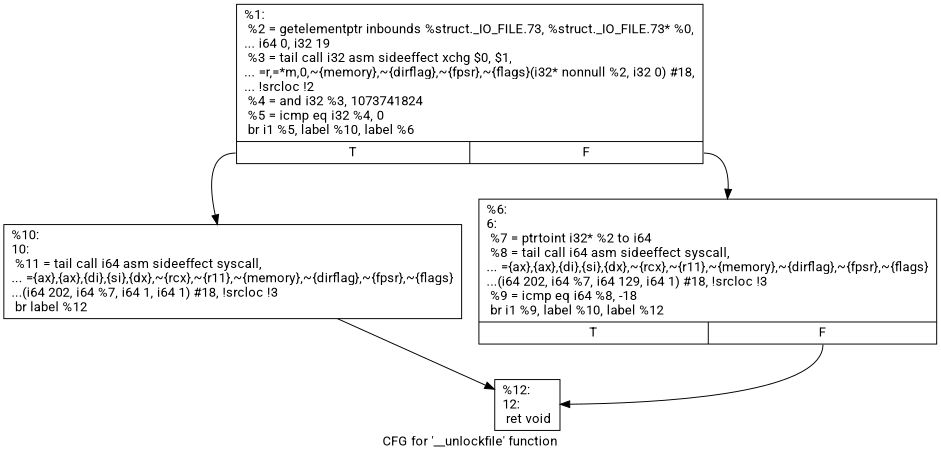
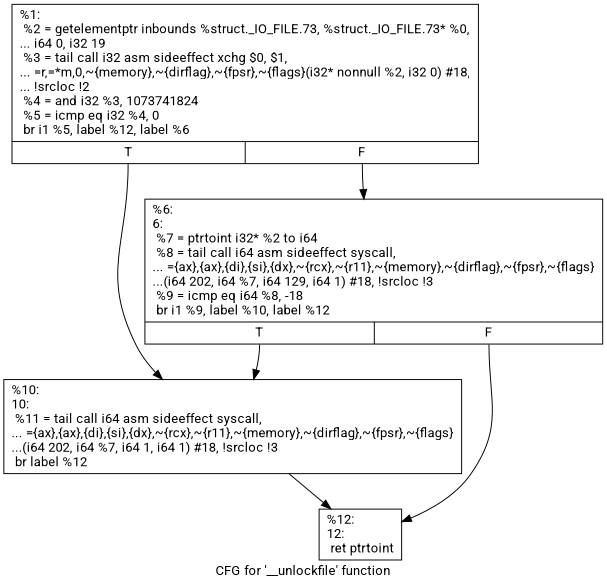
(330, 130) -> (105, 130)
none -> (259, 357)
(527, 419) -> (360, 548)
